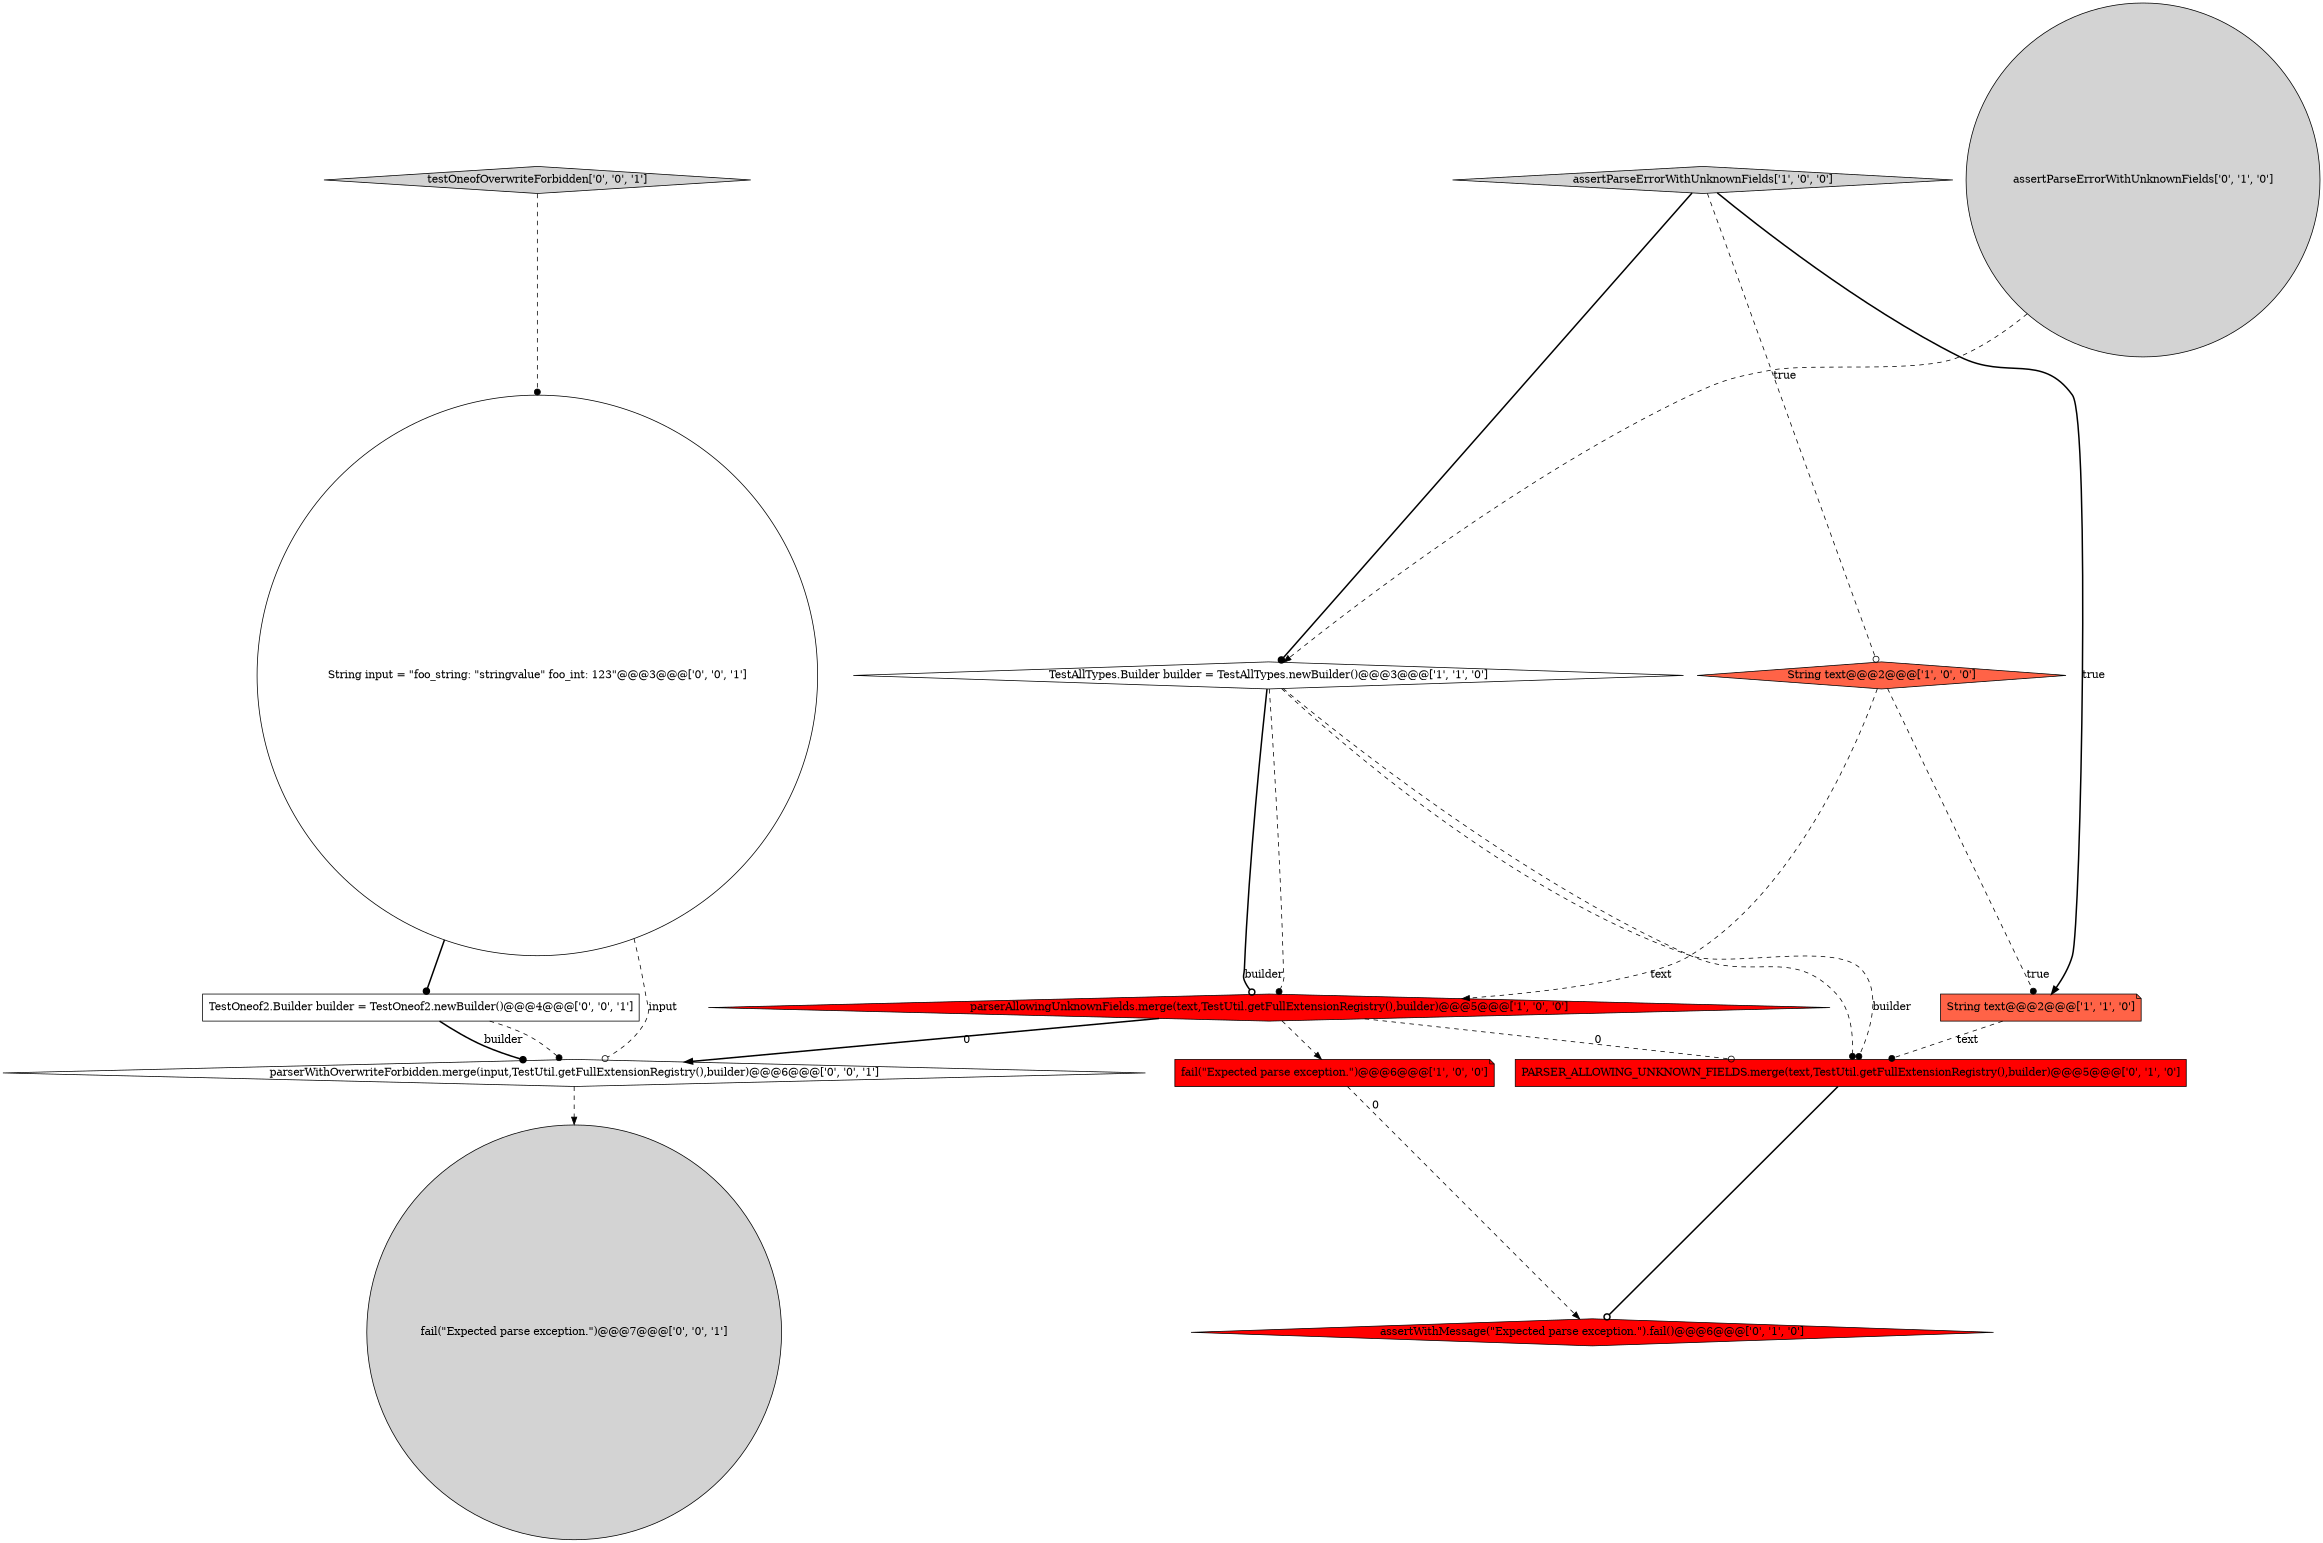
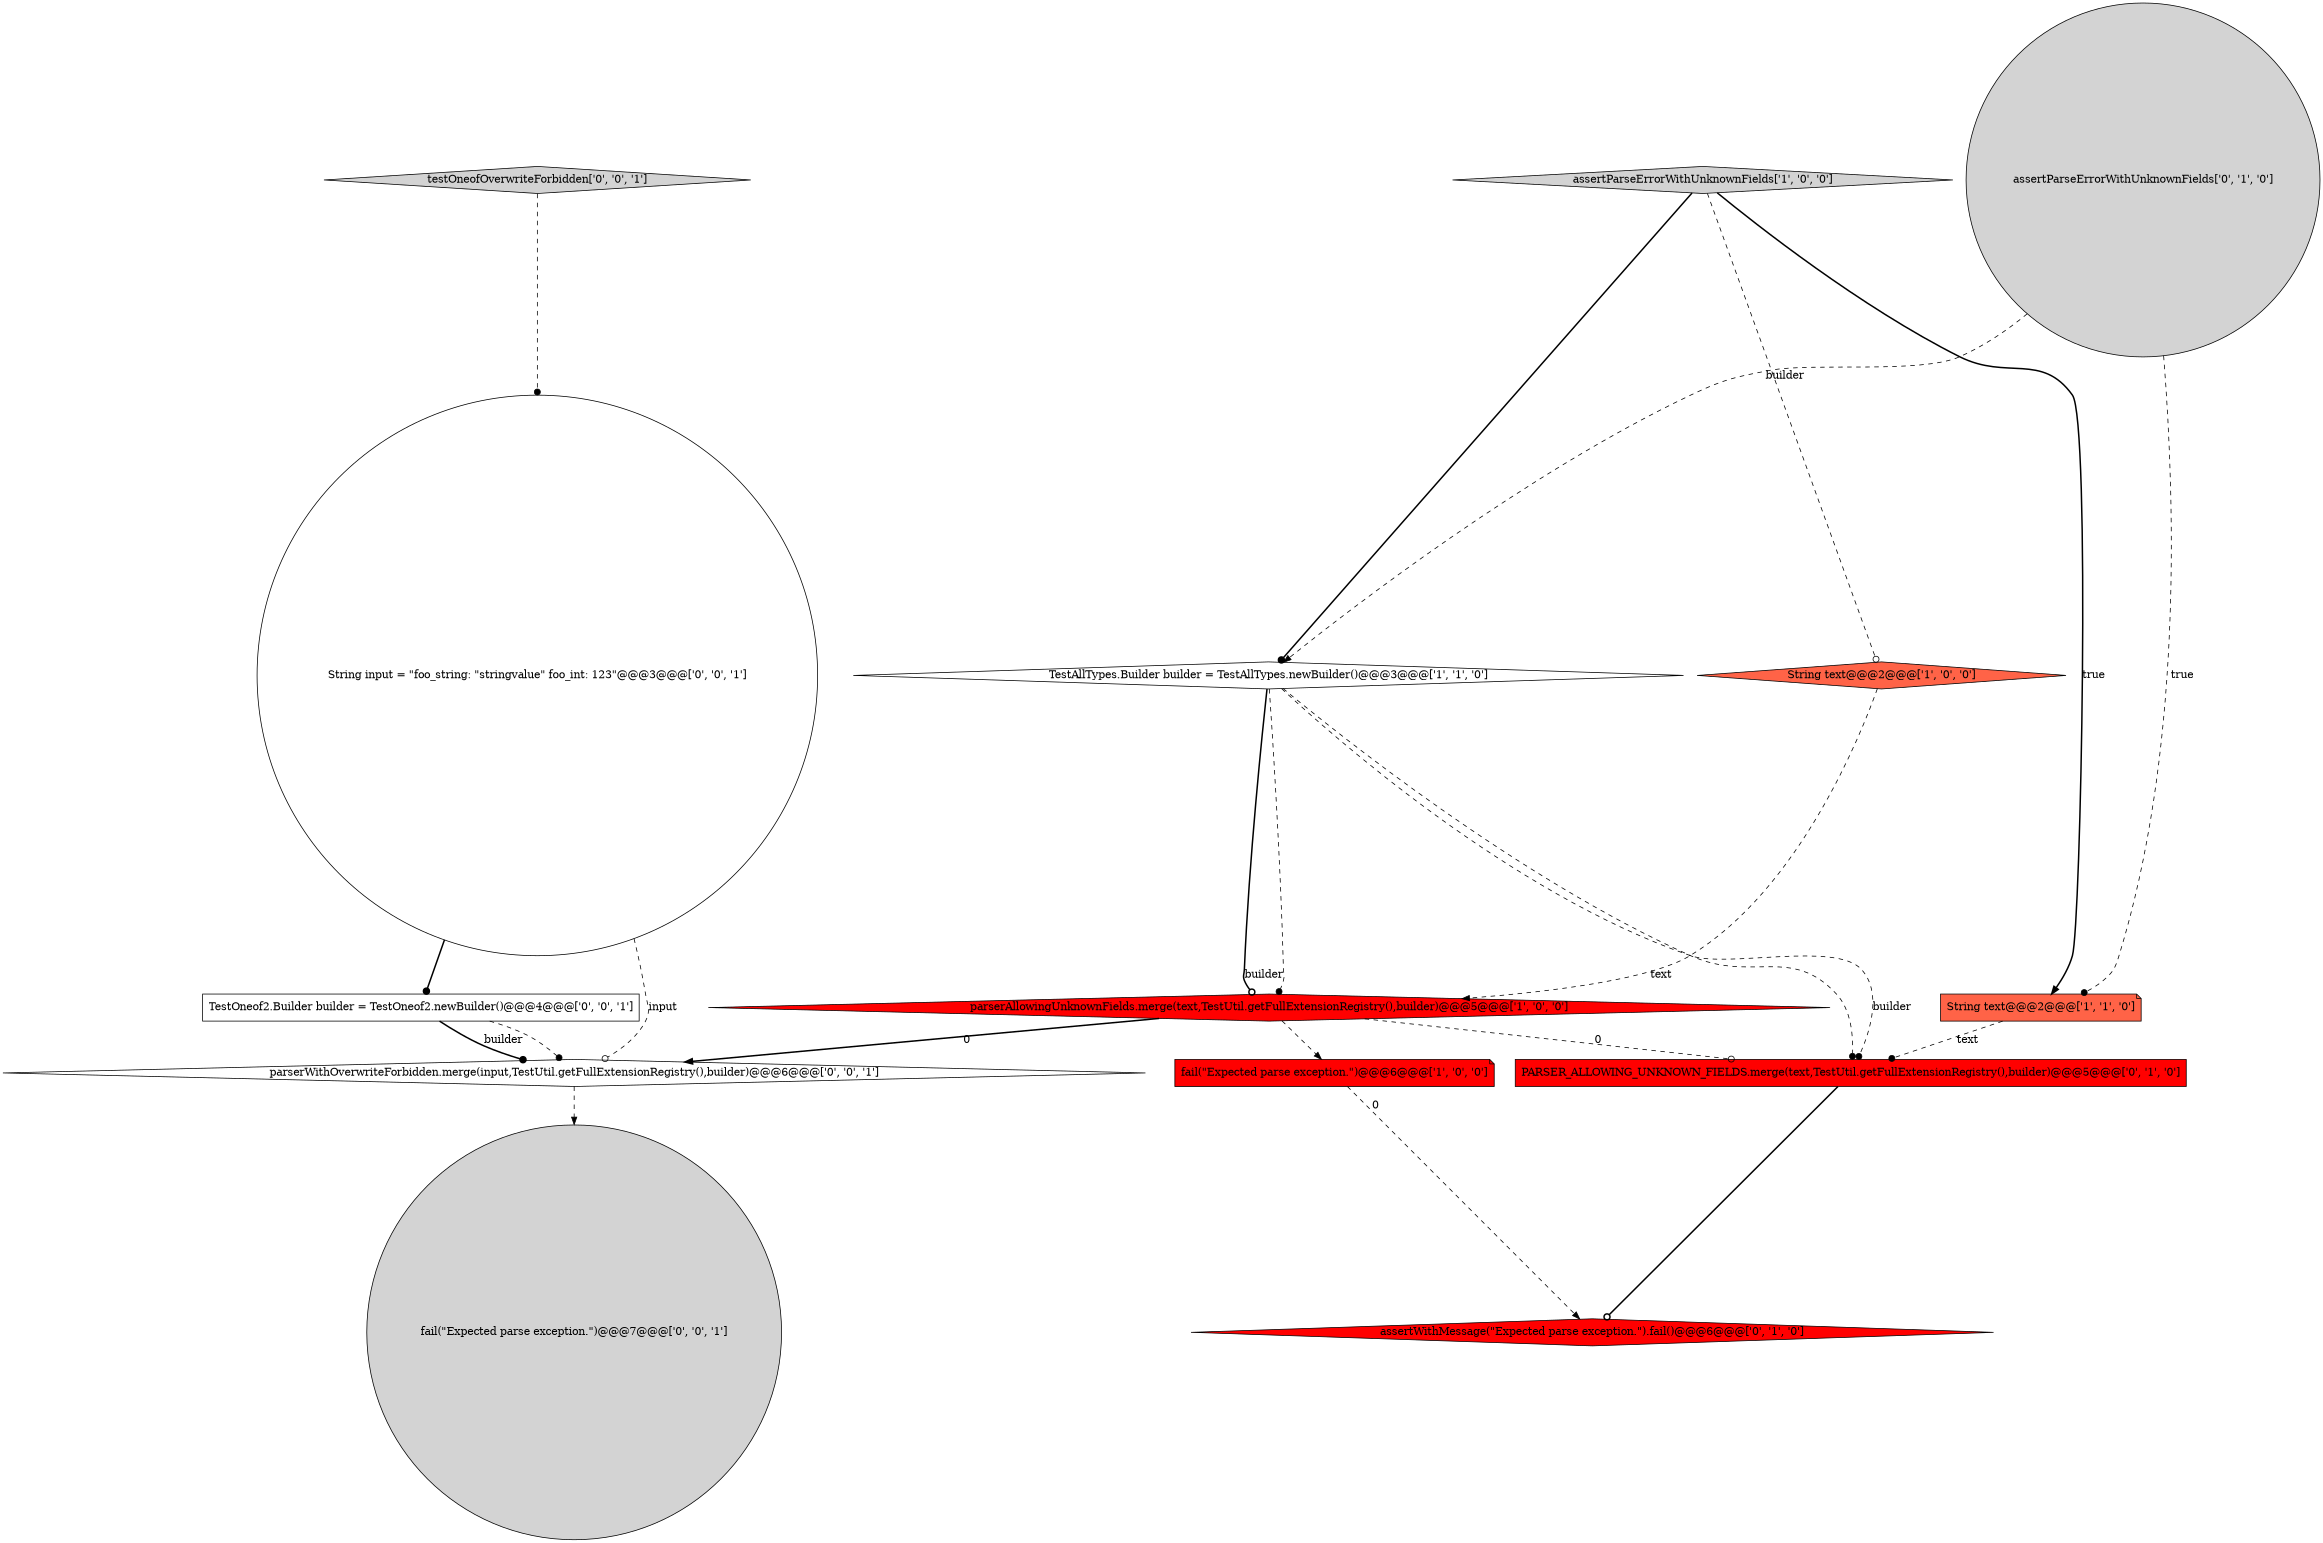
(1785, 376) -> (1785, 376)
(1960, 838) -> (2166, 682)
